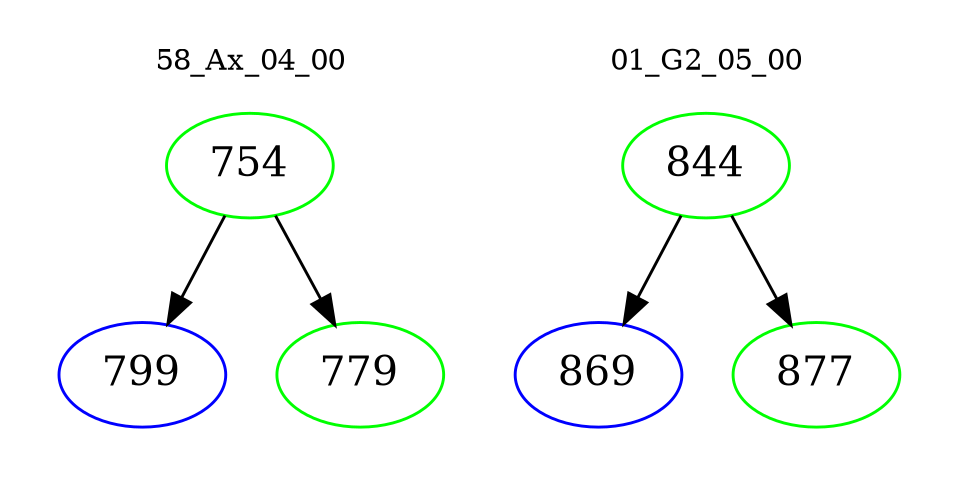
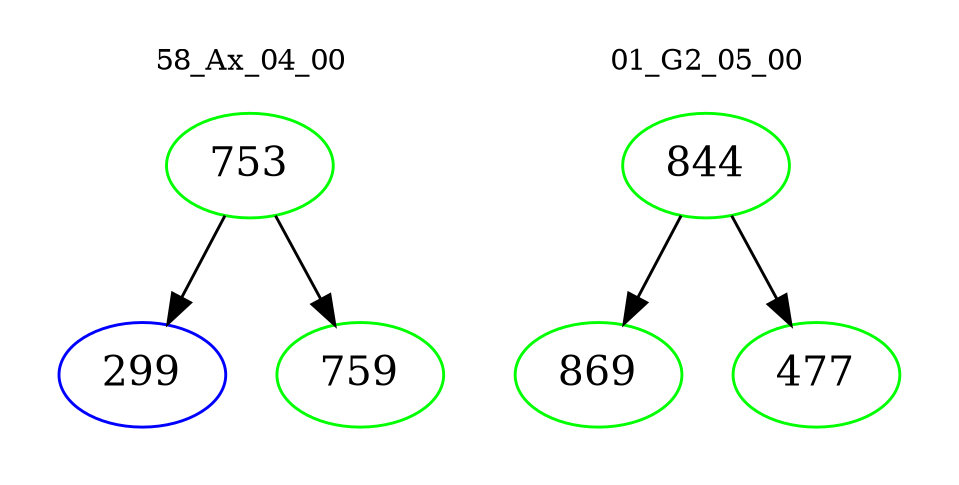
(250, 166) -> (250, 166)
(142, 375) -> (142, 375)
(360, 375) -> (360, 375)
(599, 375) -> (599, 375)
(816, 375) -> (816, 375)
